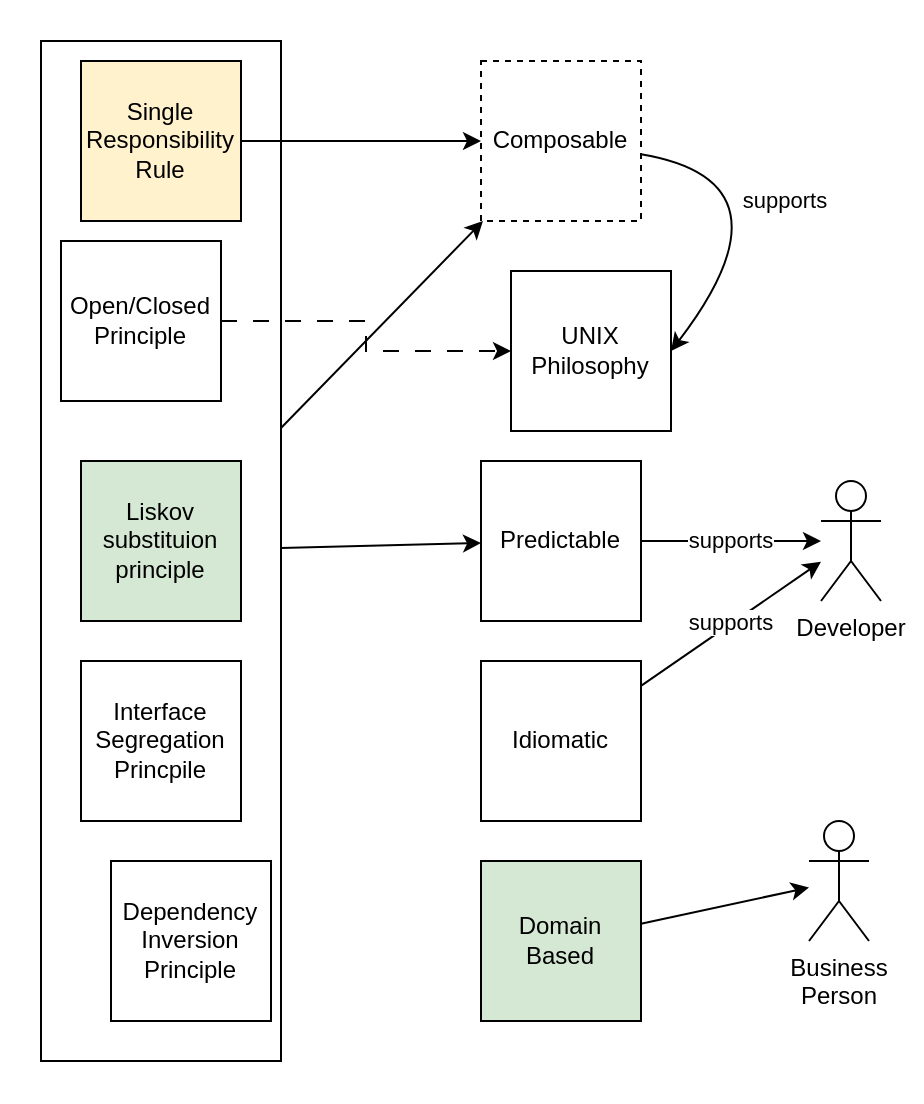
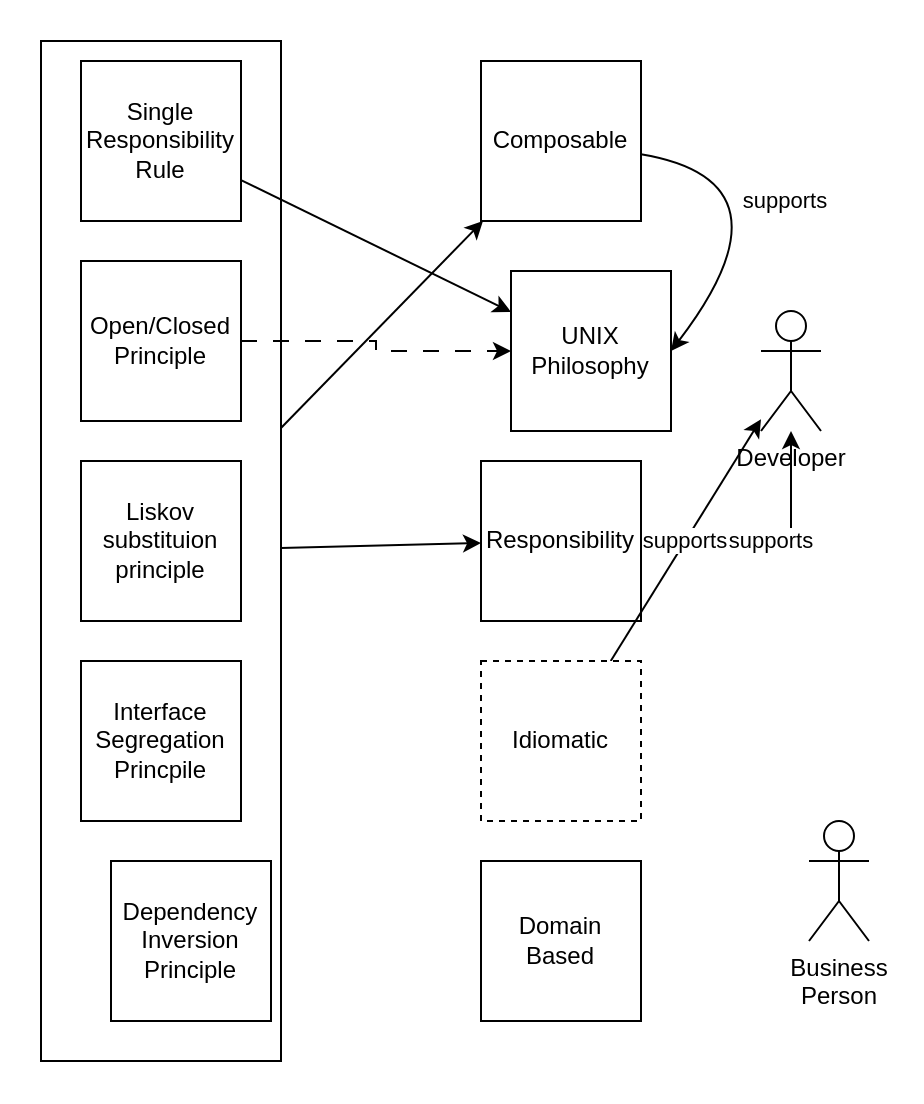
(161, 141) -> (161, 141)
(354, 141) -> (370, 243)
(561, 141) -> (561, 141)
(141, 321) -> (161, 341)
(161, 541) -> (161, 541)
(561, 541) -> (561, 541)
(851, 541) -> (791, 371)
(561, 741) -> (561, 741)
(718, 907) -> none
(561, 941) -> (561, 941)
